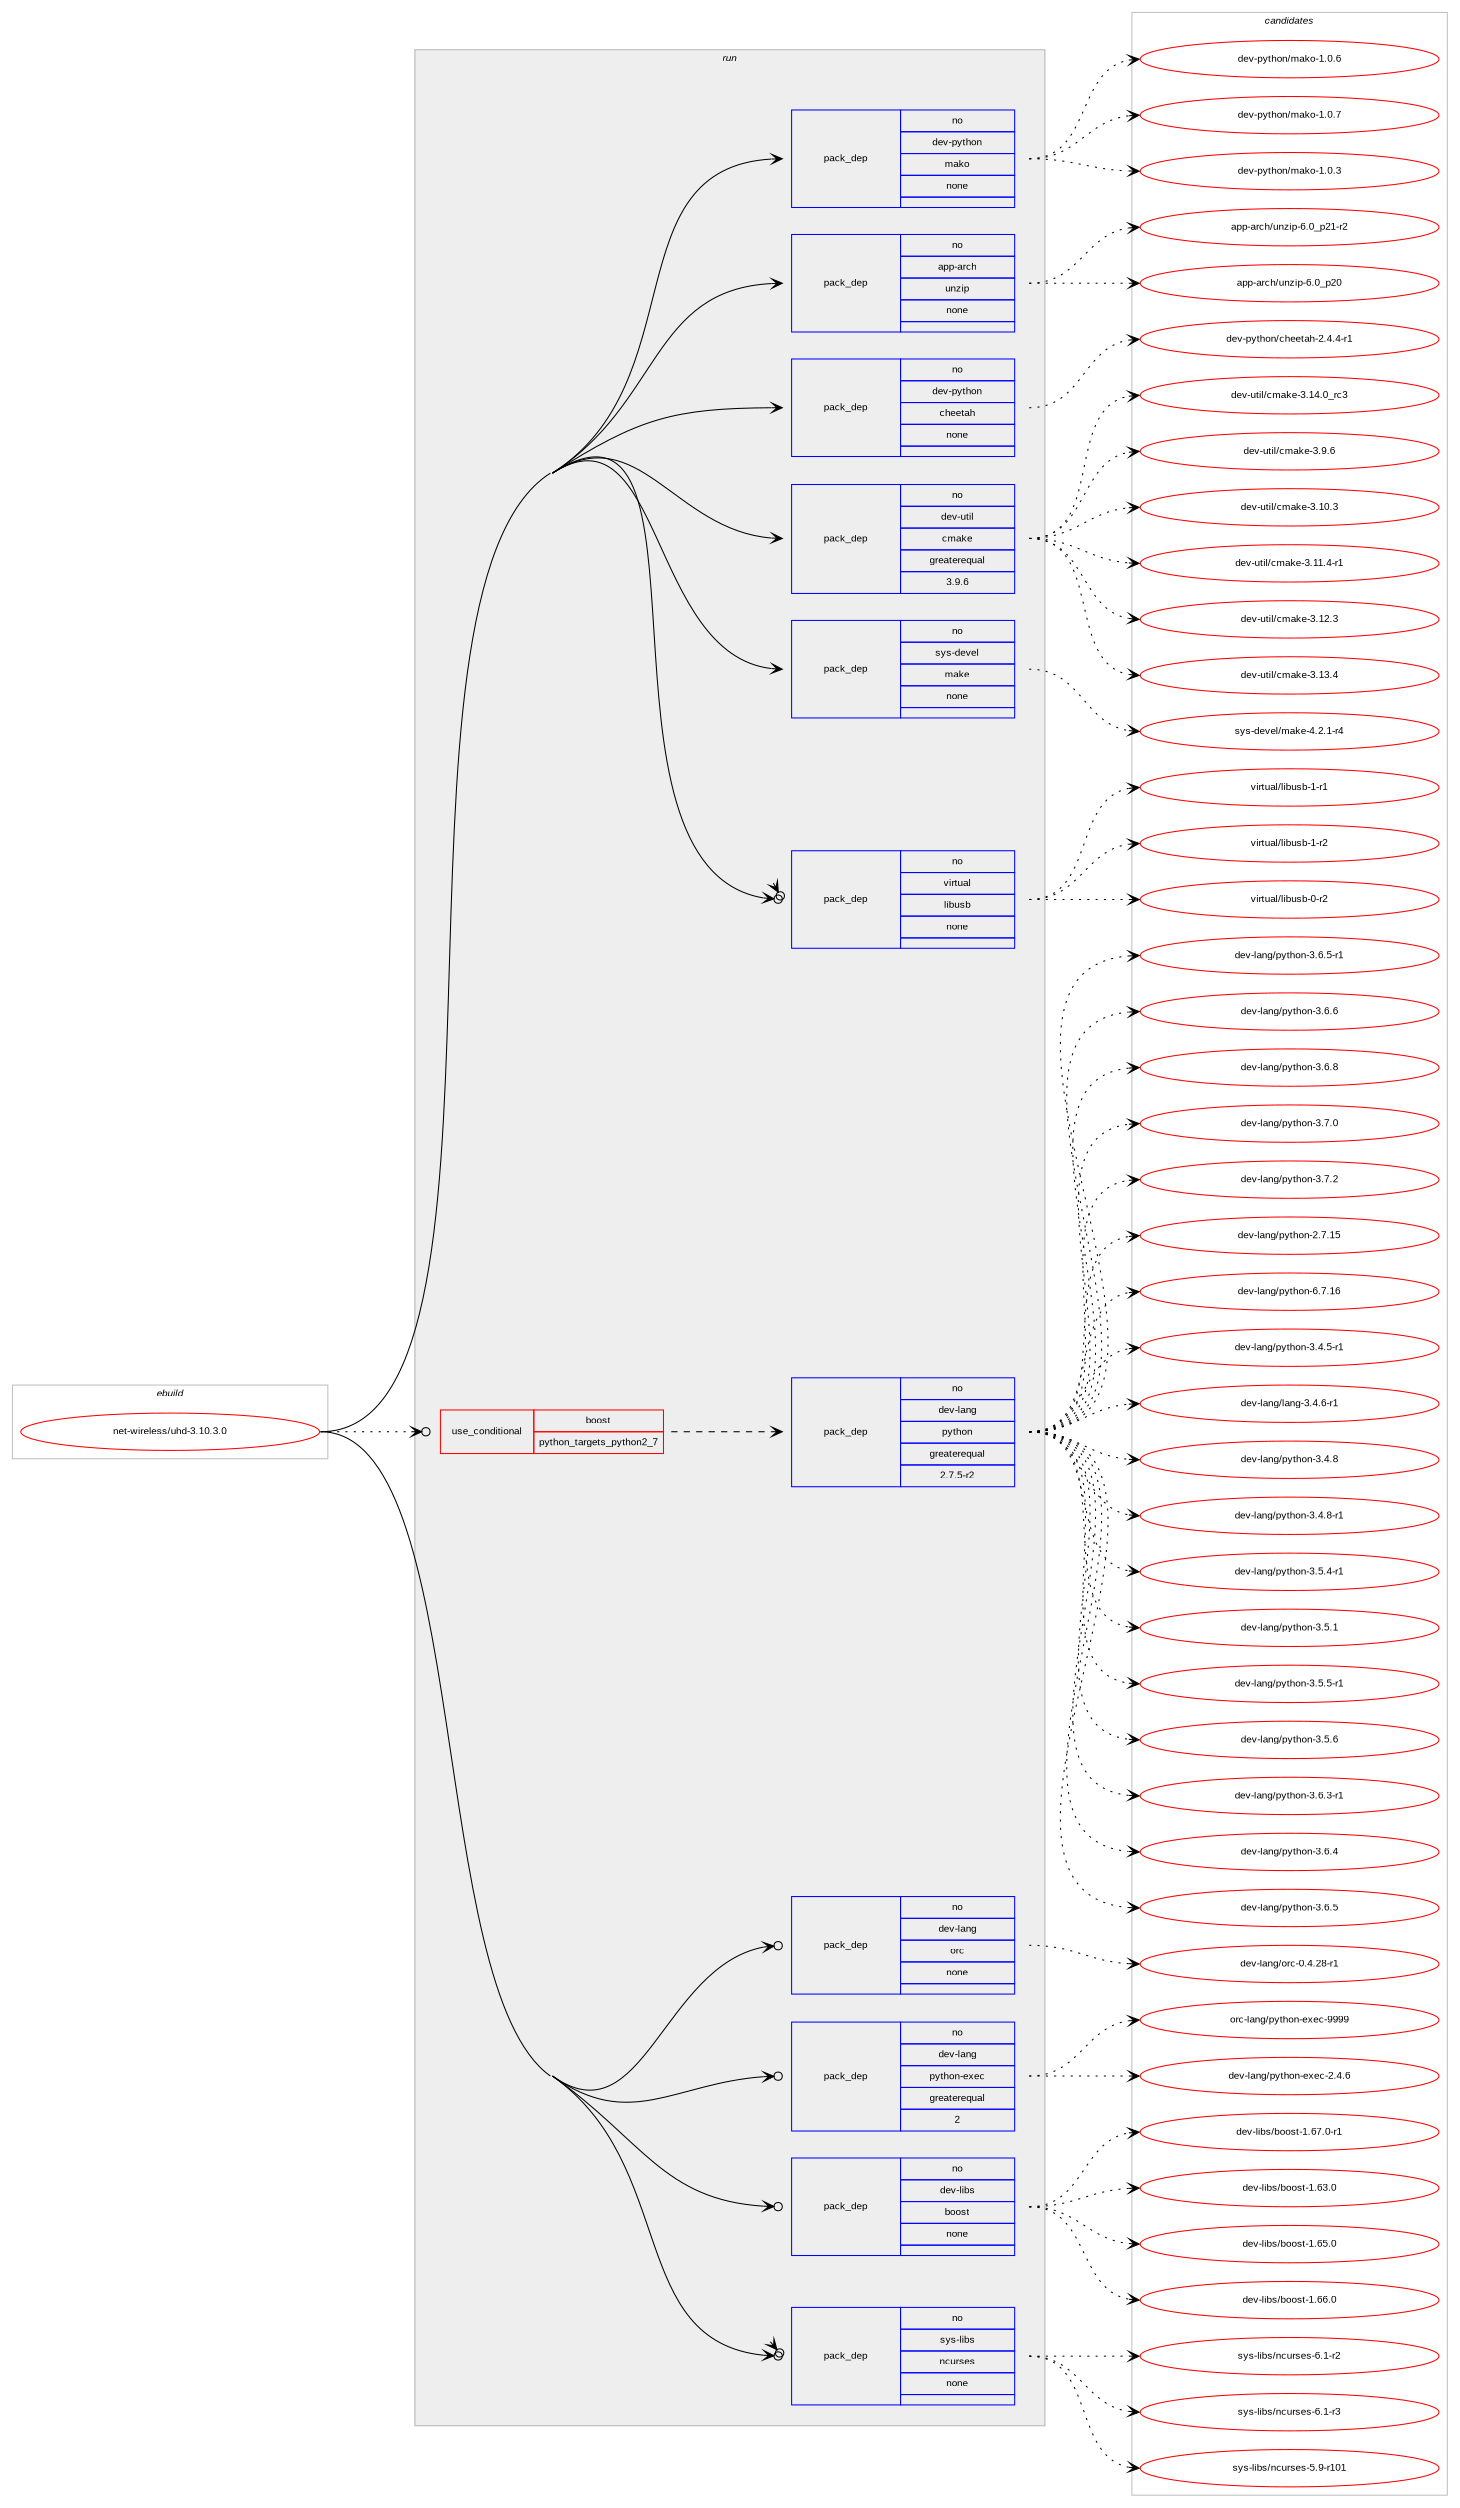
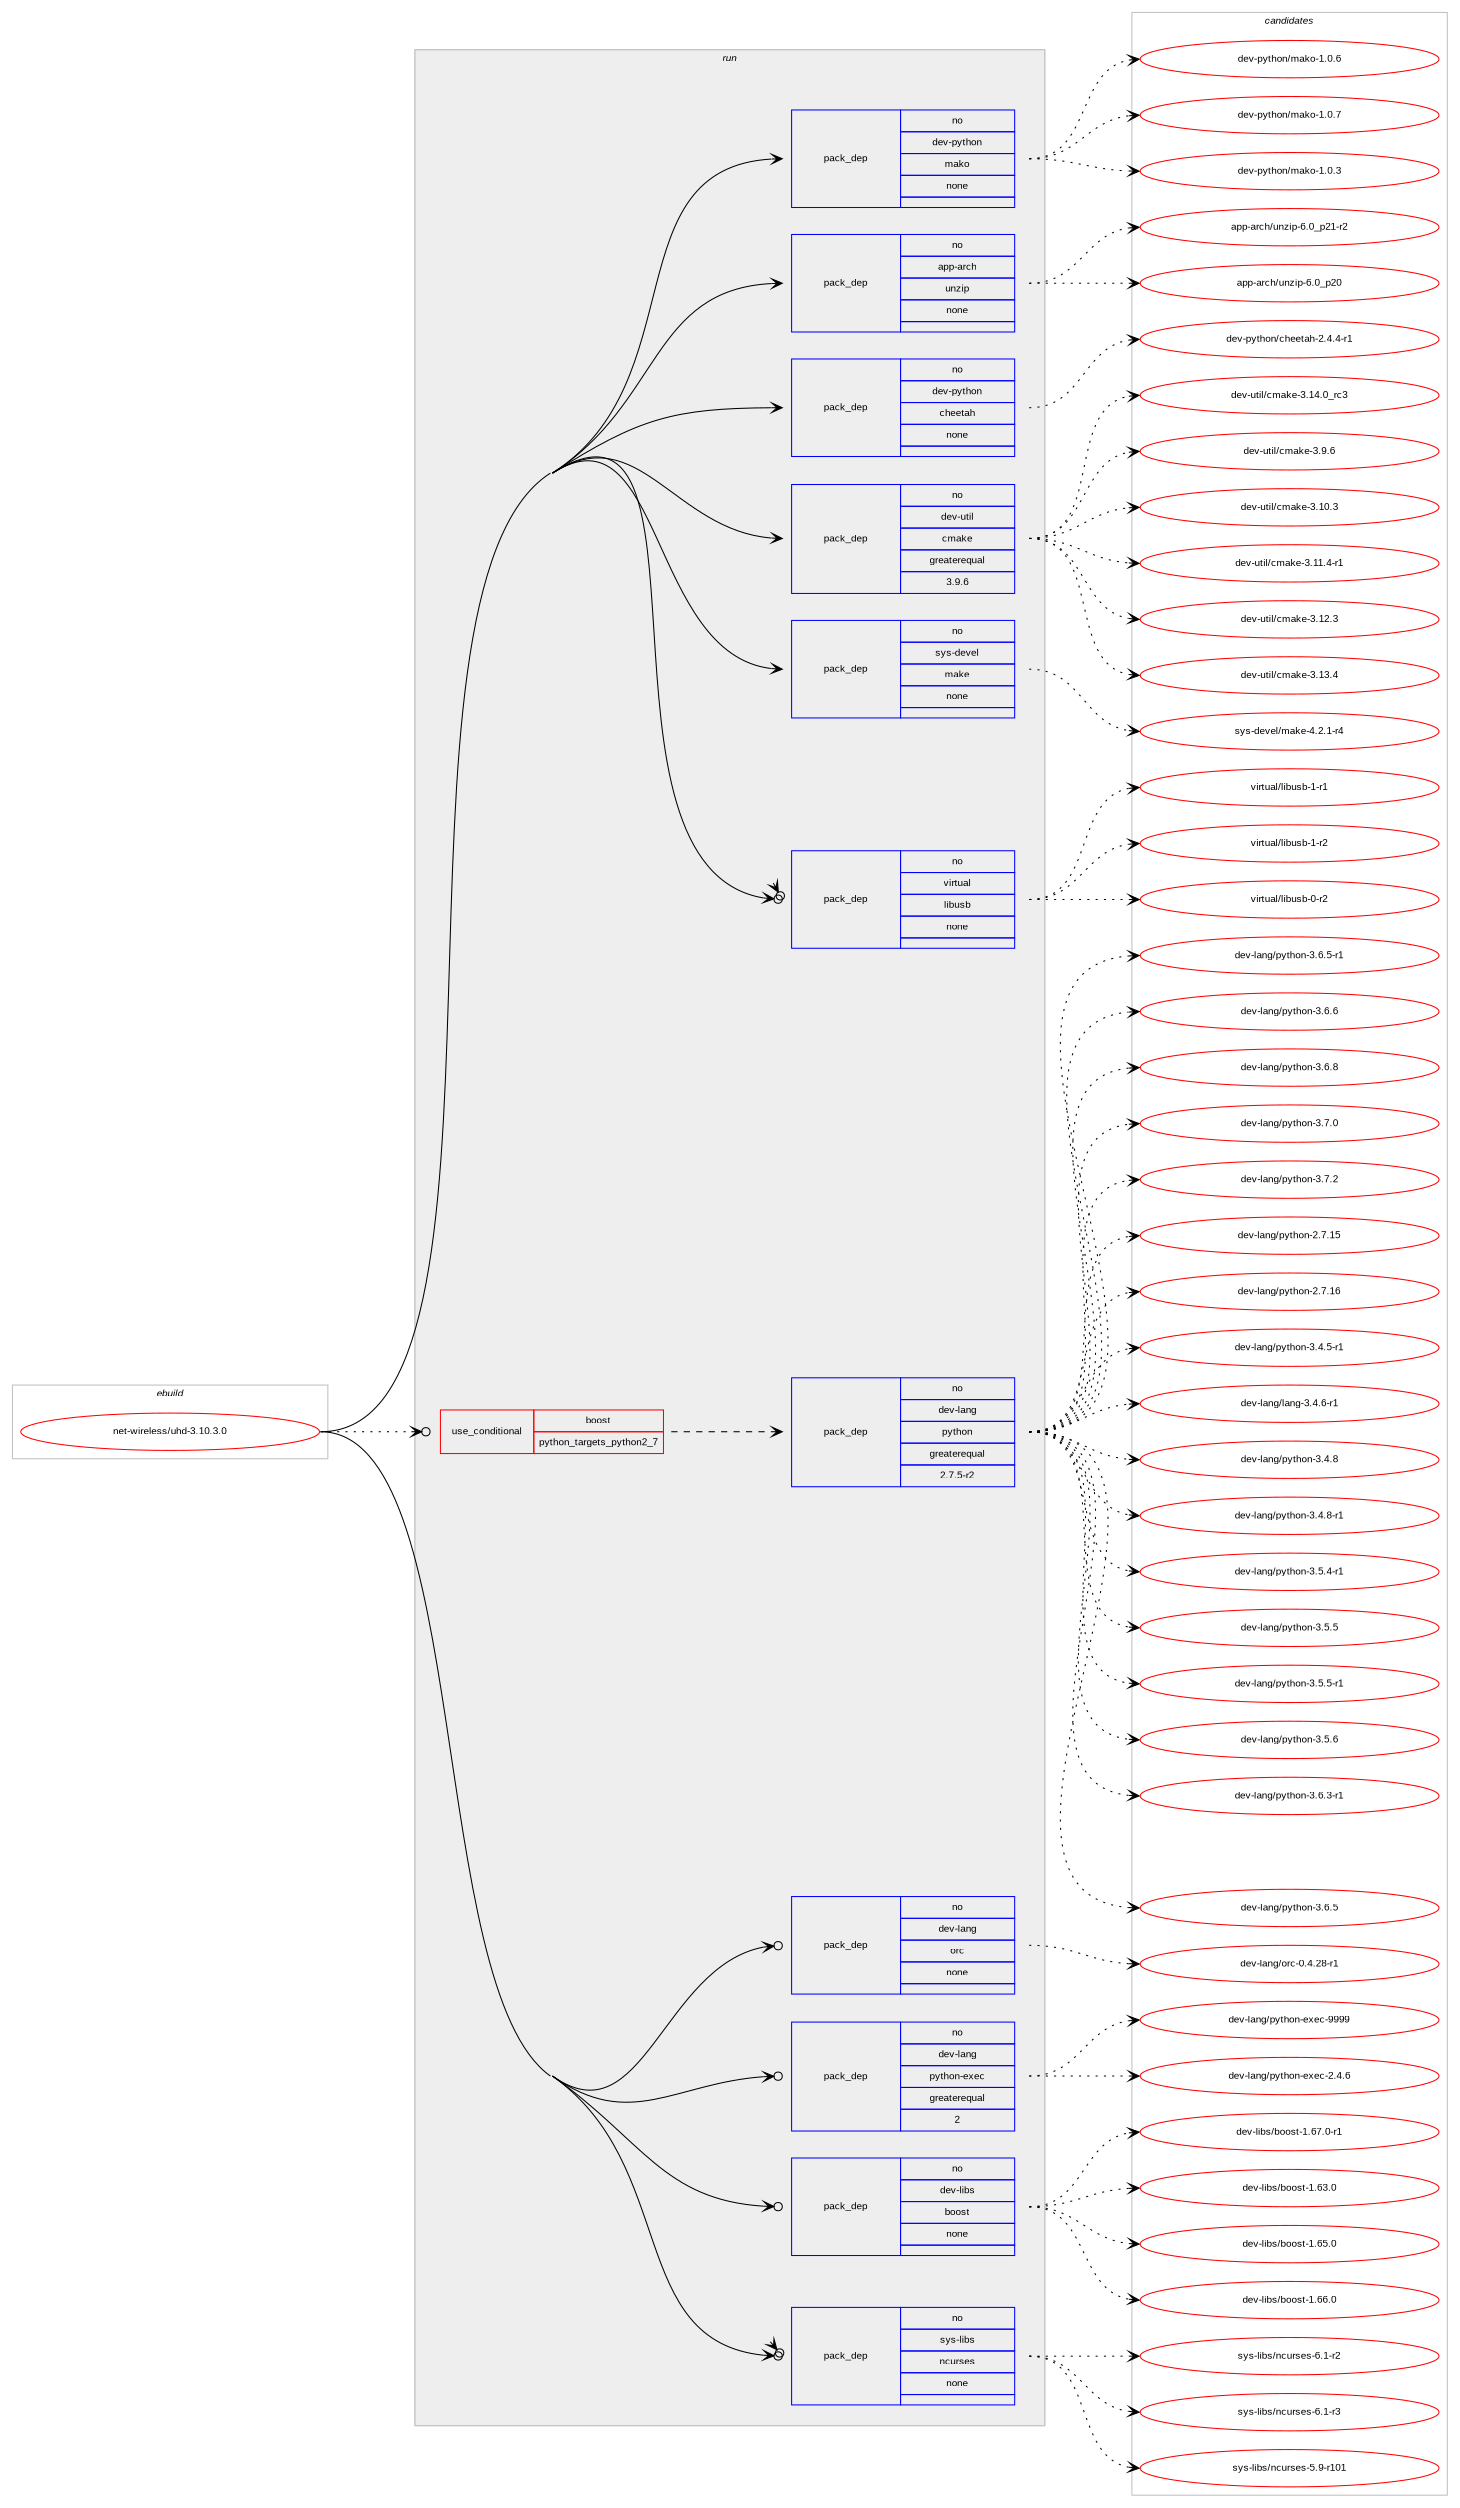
(1290, 1292) -> (1290, 1292)
(1290, 1628) -> (1290, 1628)
(1290, 1852) -> none
(1290, 2020) -> (1290, 2020)
